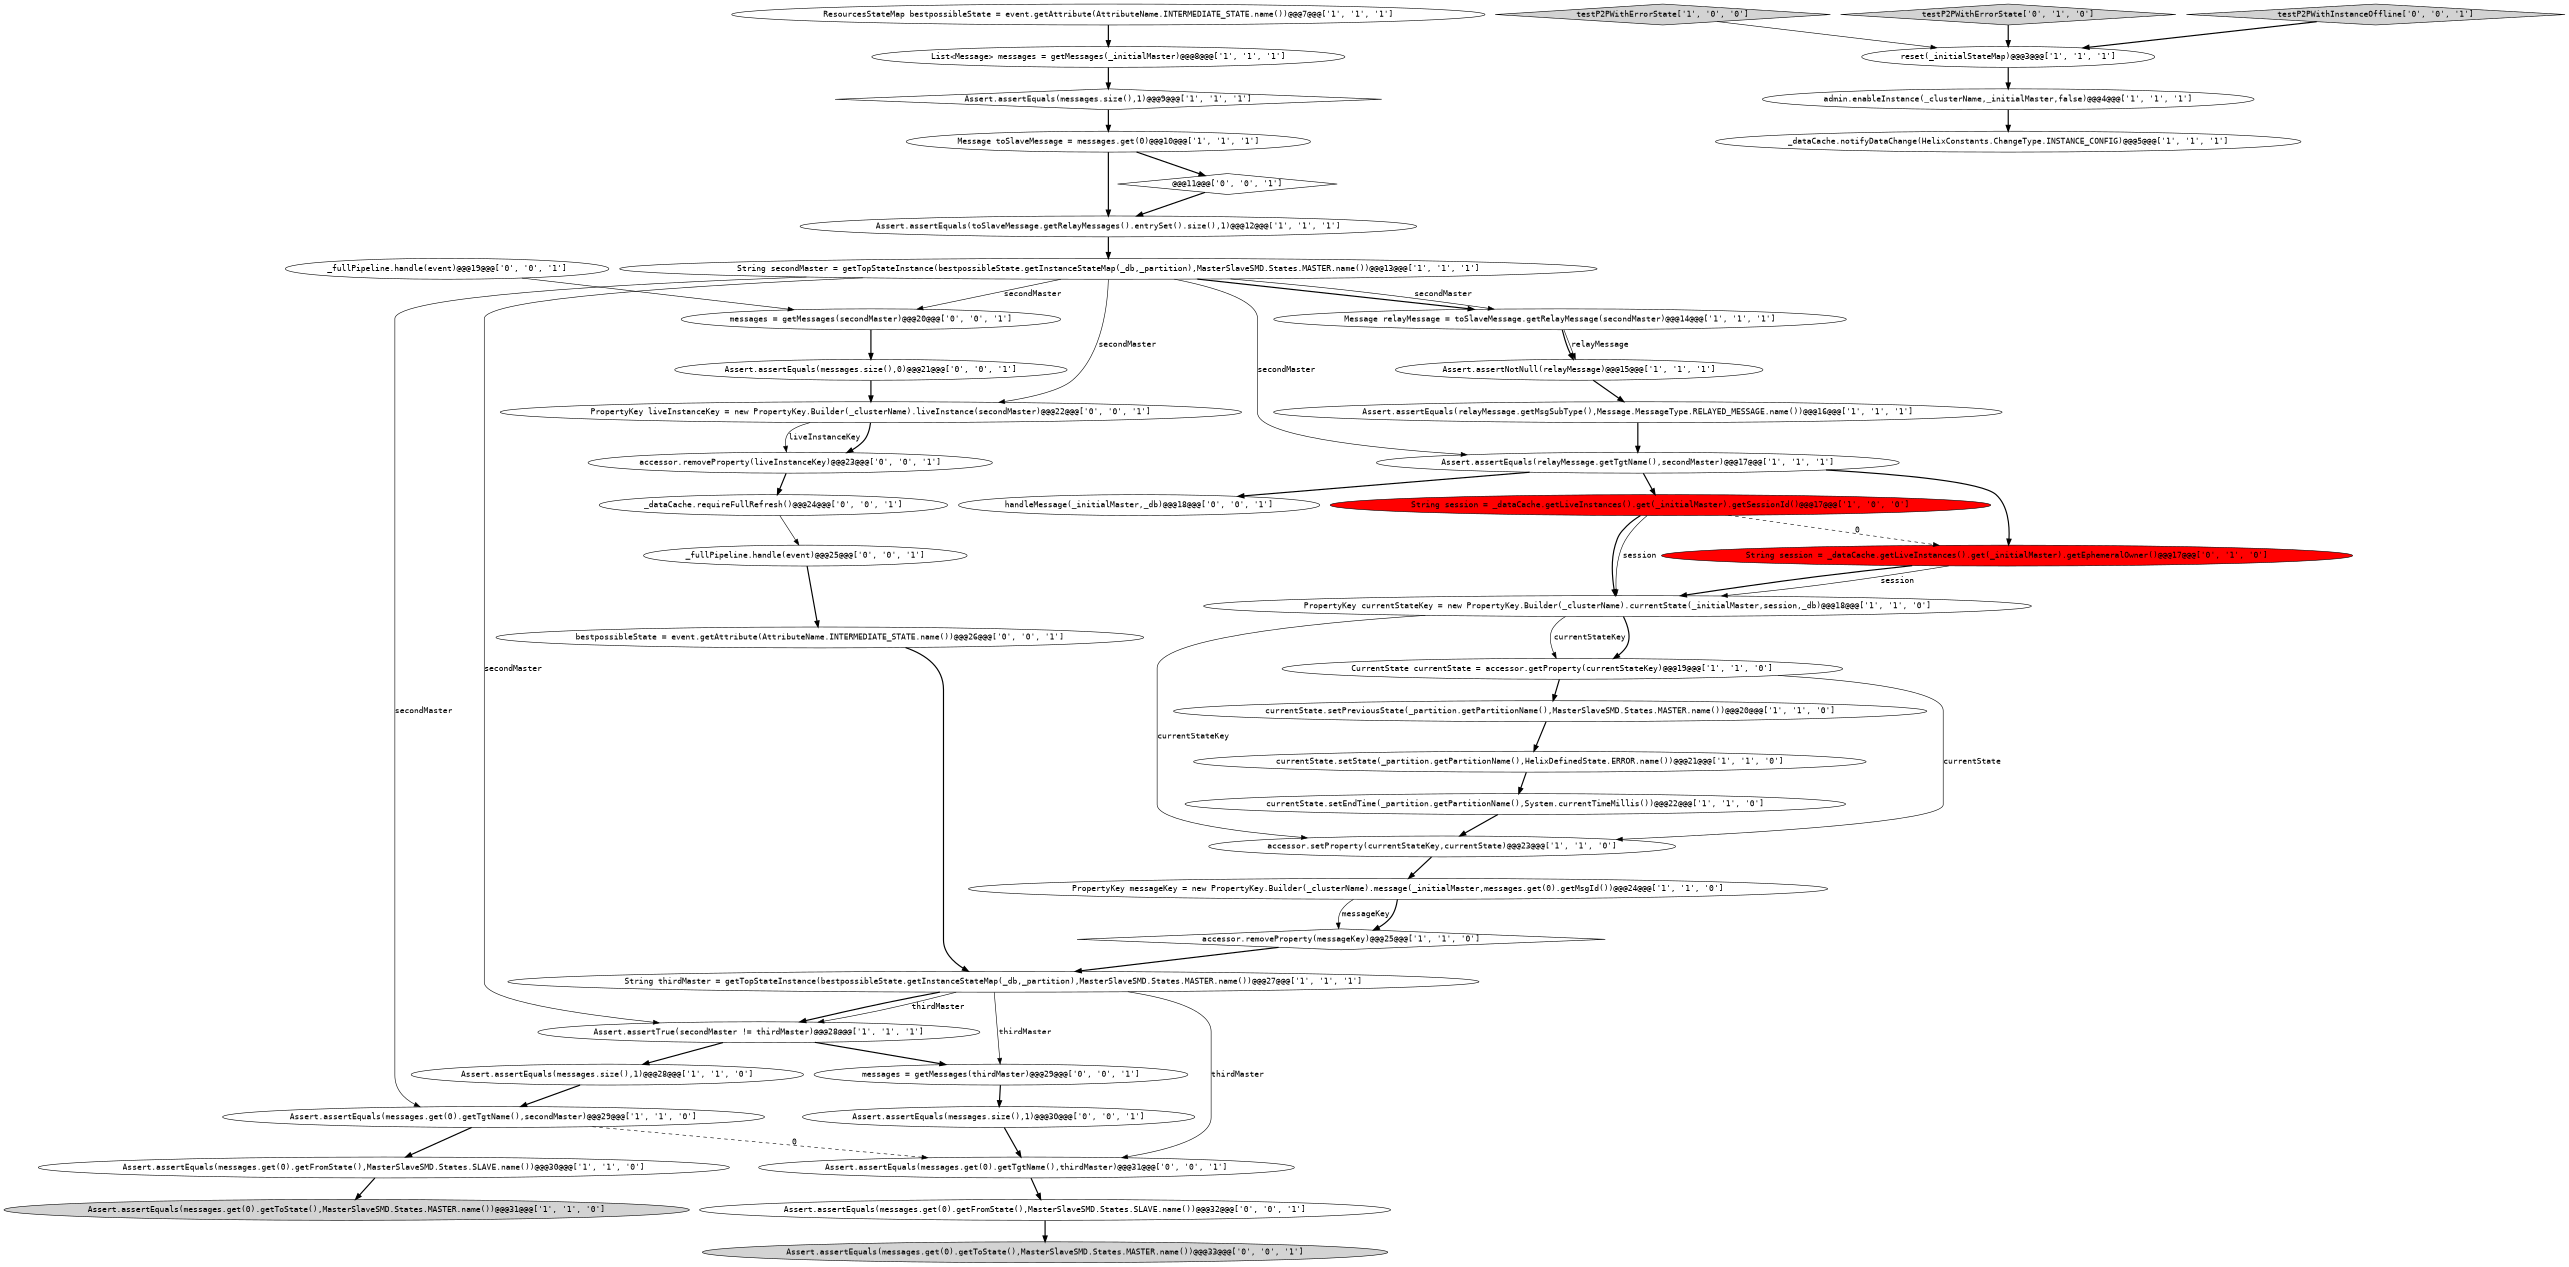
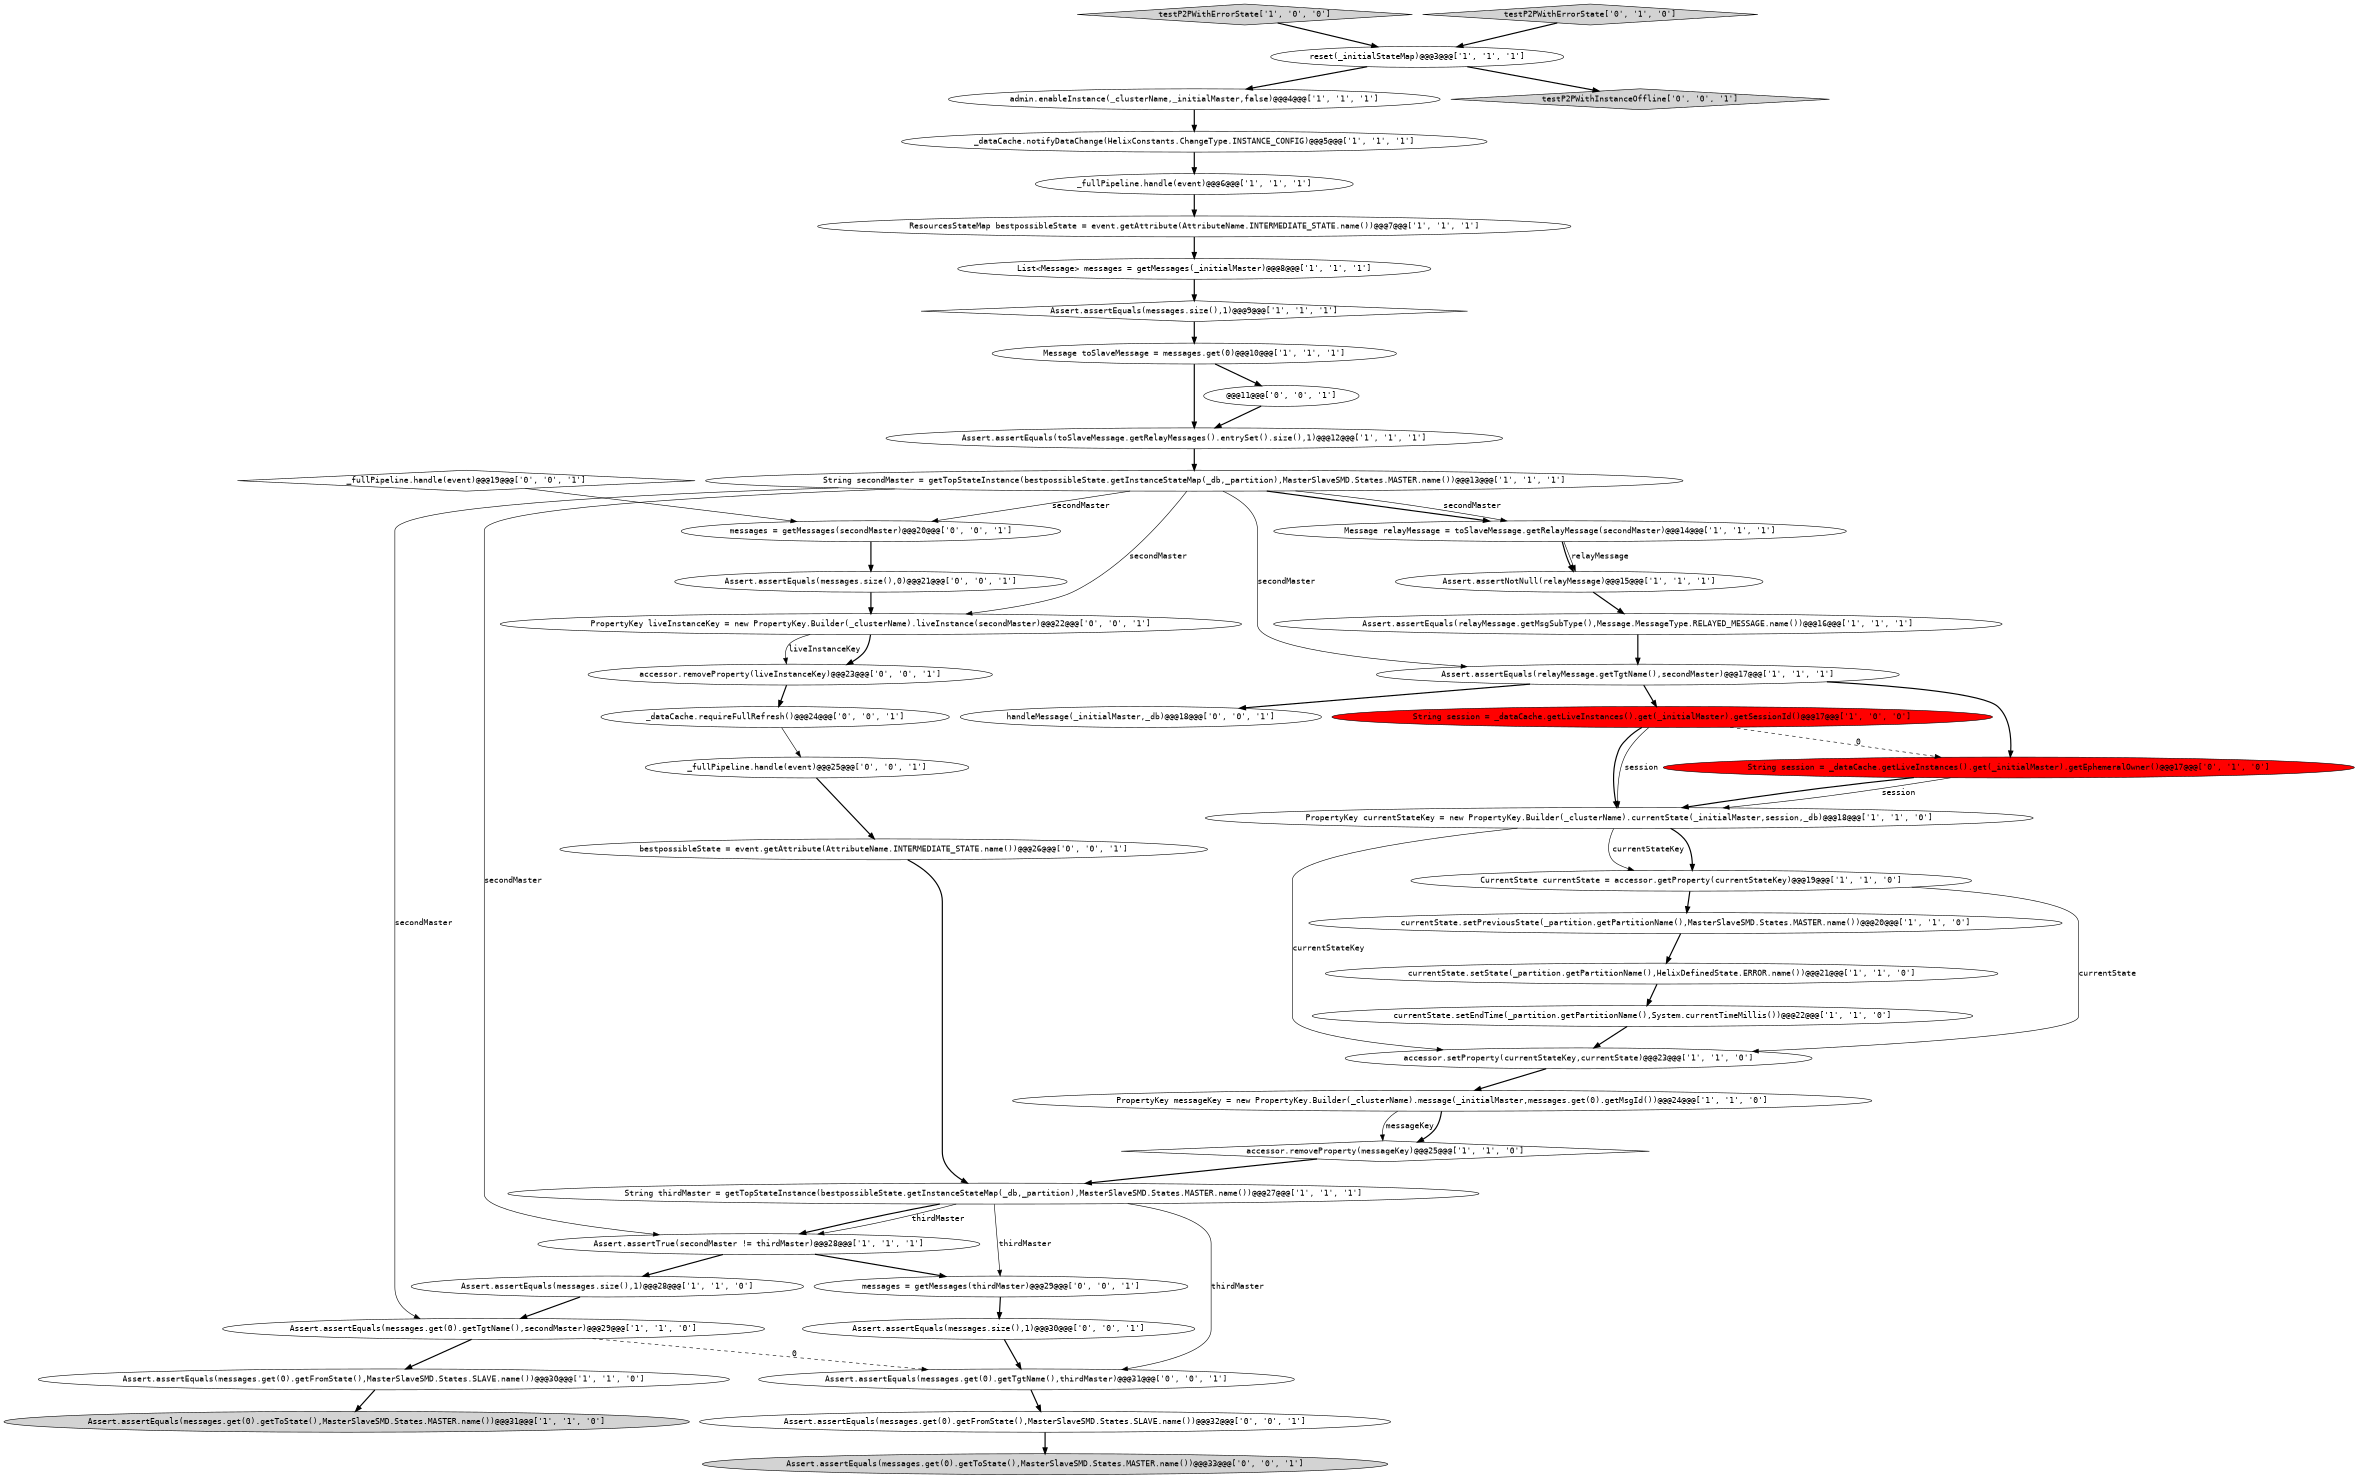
(1824, 34) -> (1325, 34)
(2203, 34) -> (1530, 78)
none -> (1194, 184)
(1227, 184) -> (1281, 396)
(447, 269) -> (466, 481)
